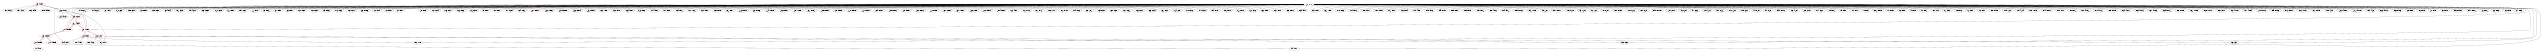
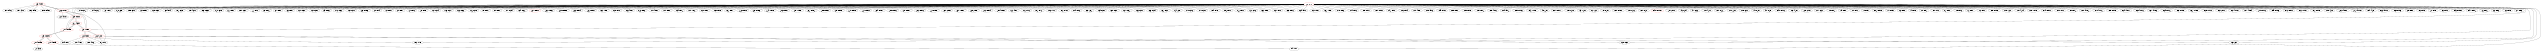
none -> (412, 11)
(38, 49) -> (38, 49)
